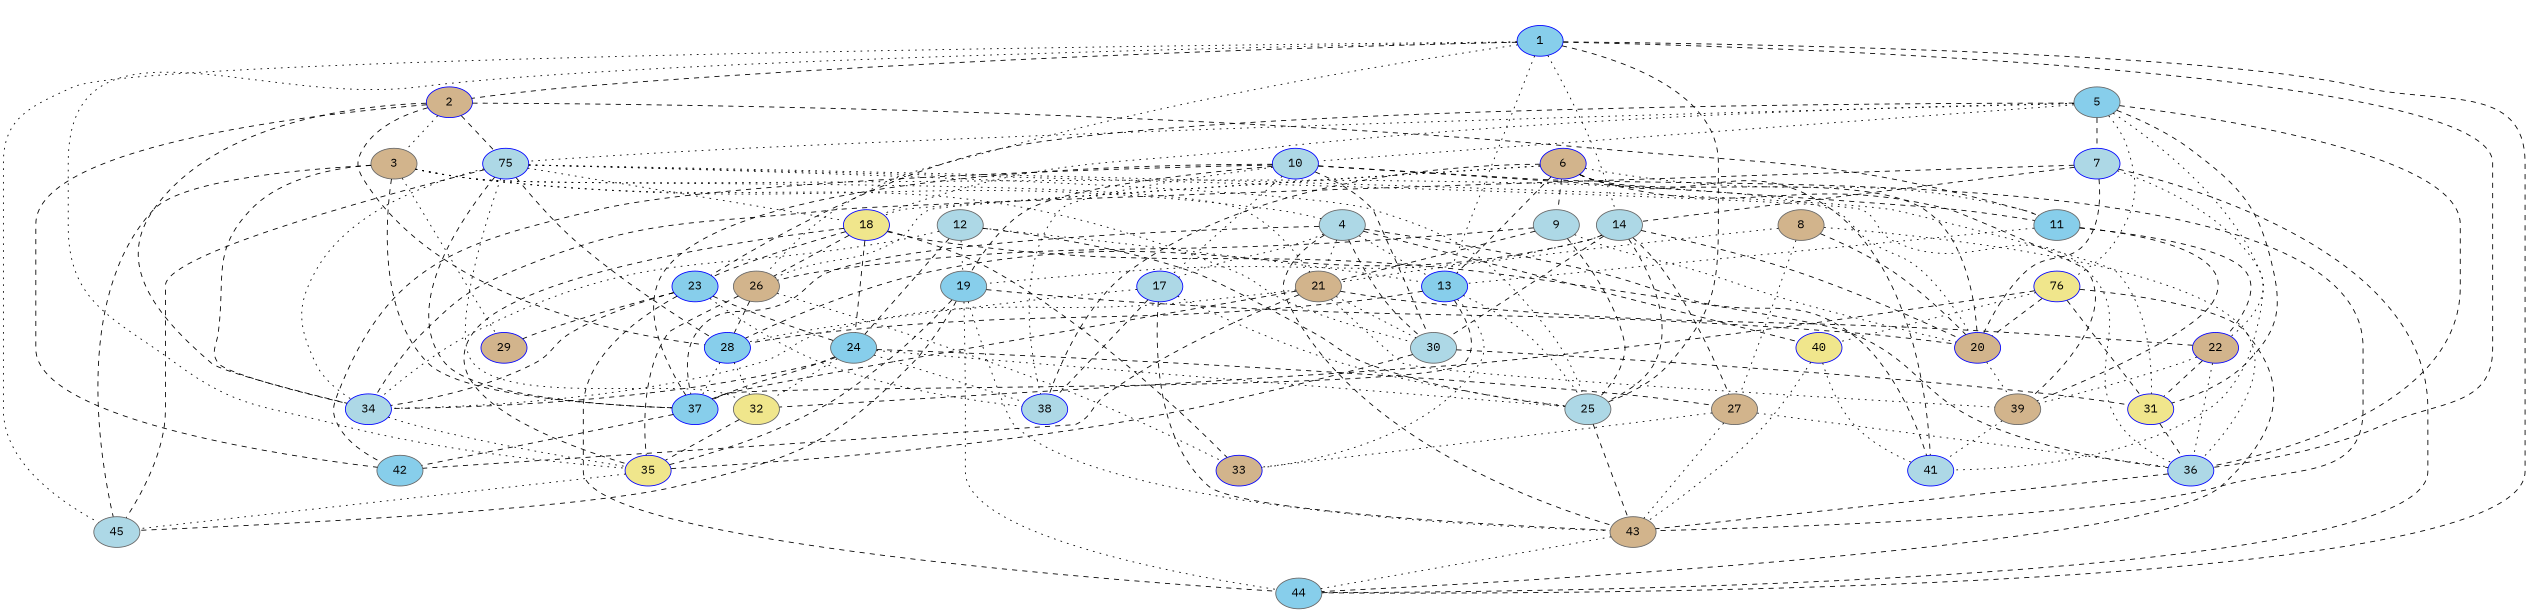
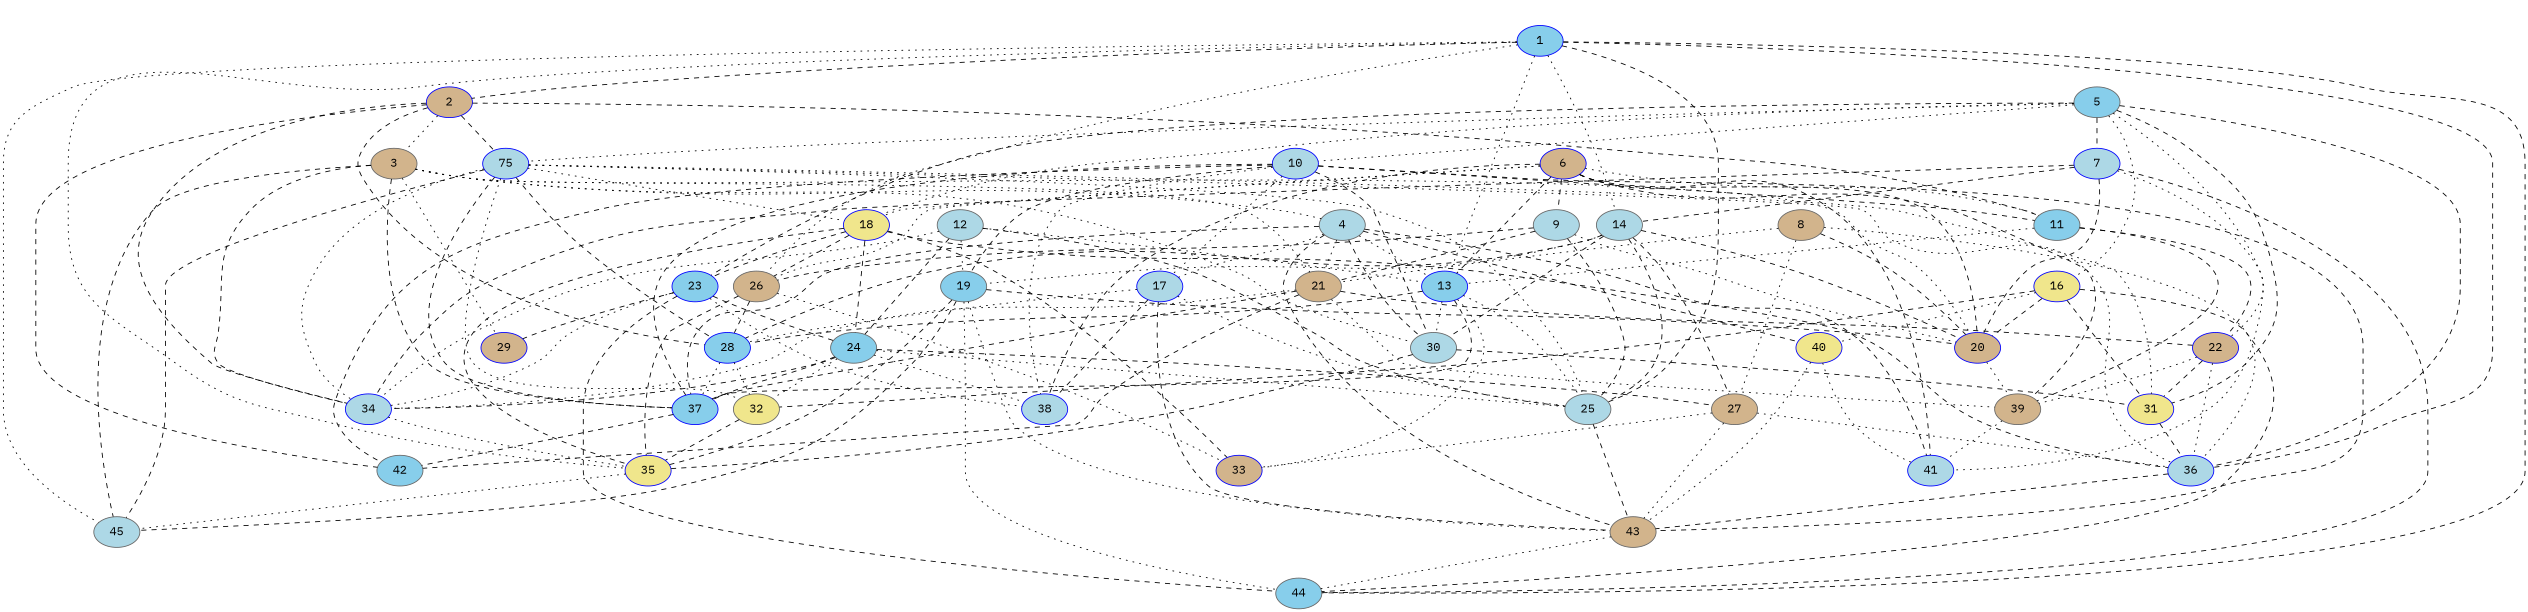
(2057, 286) -> (2057, 286)
(1380, 319) -> (1439, 320)
(538, 361) -> (538, 361)
